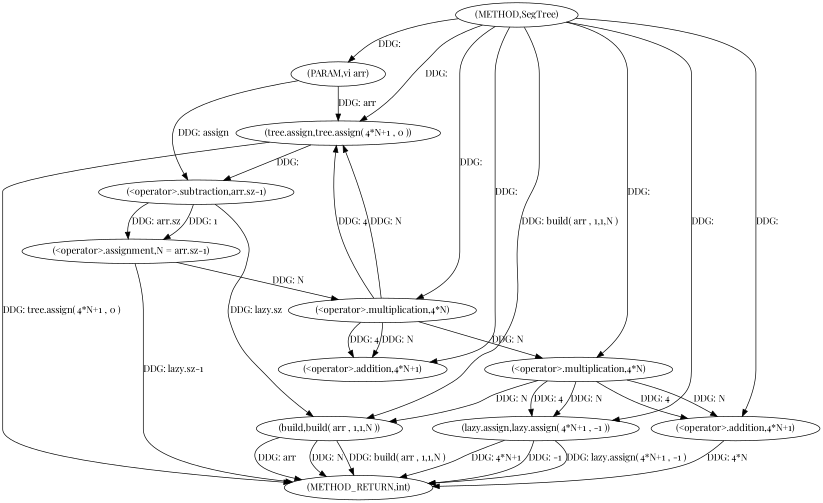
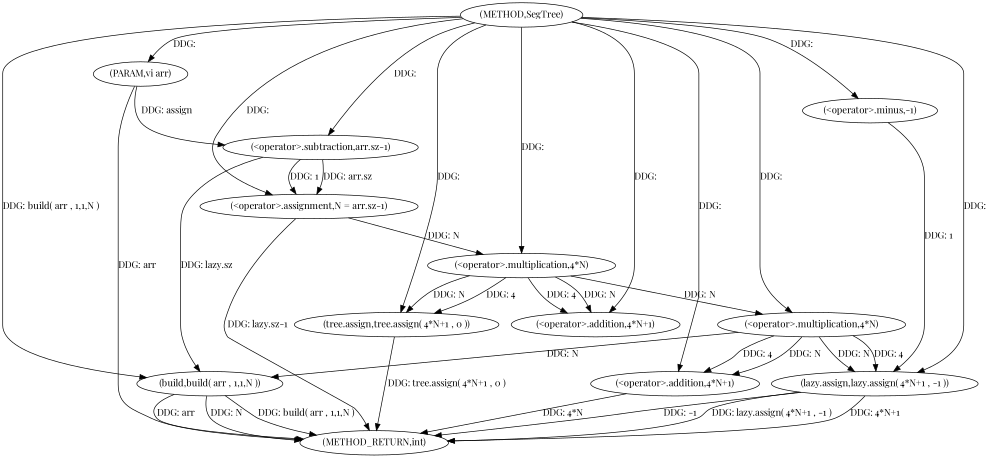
none -> (288, 70)
(338, 100) -> (118, 333)
none -> (870, 111)
(270, 161) -> (394, 63)
